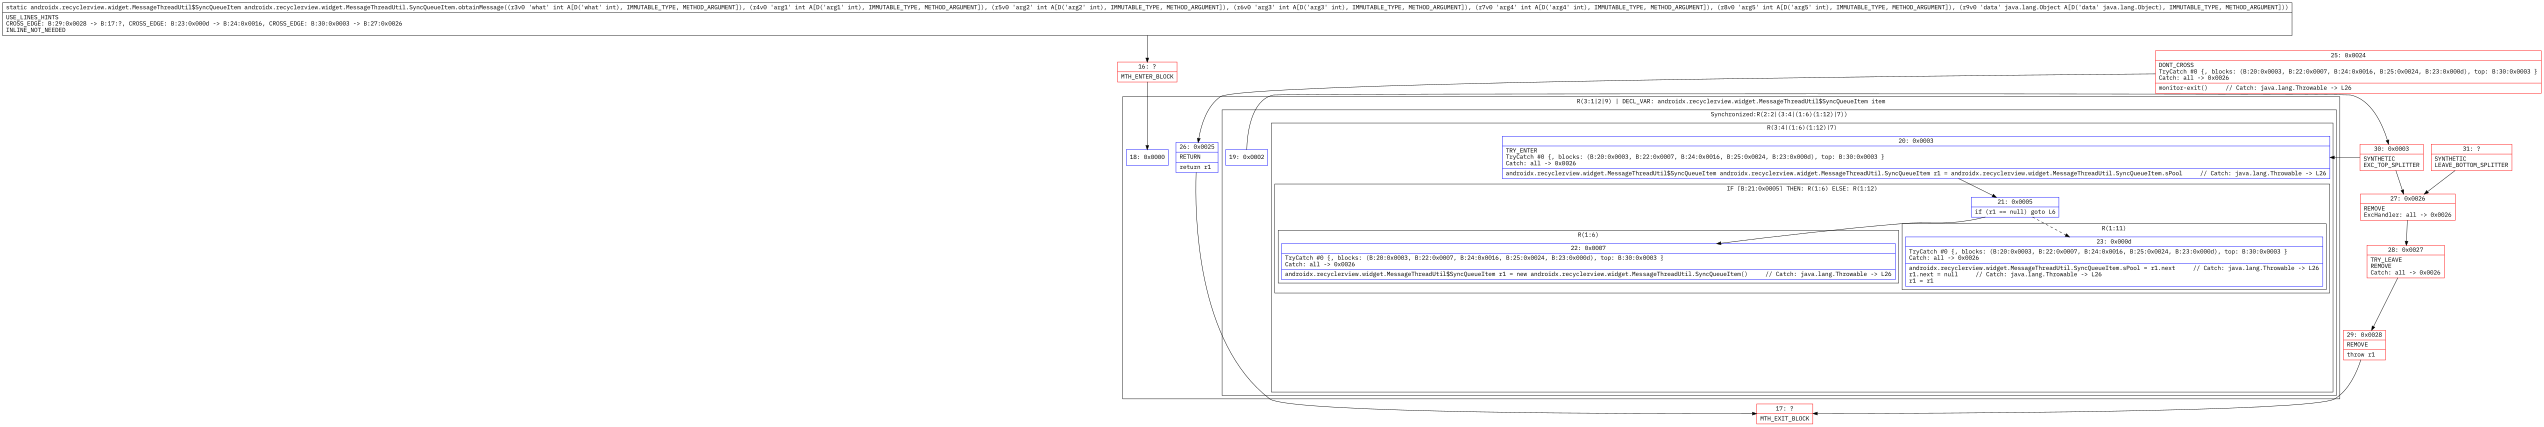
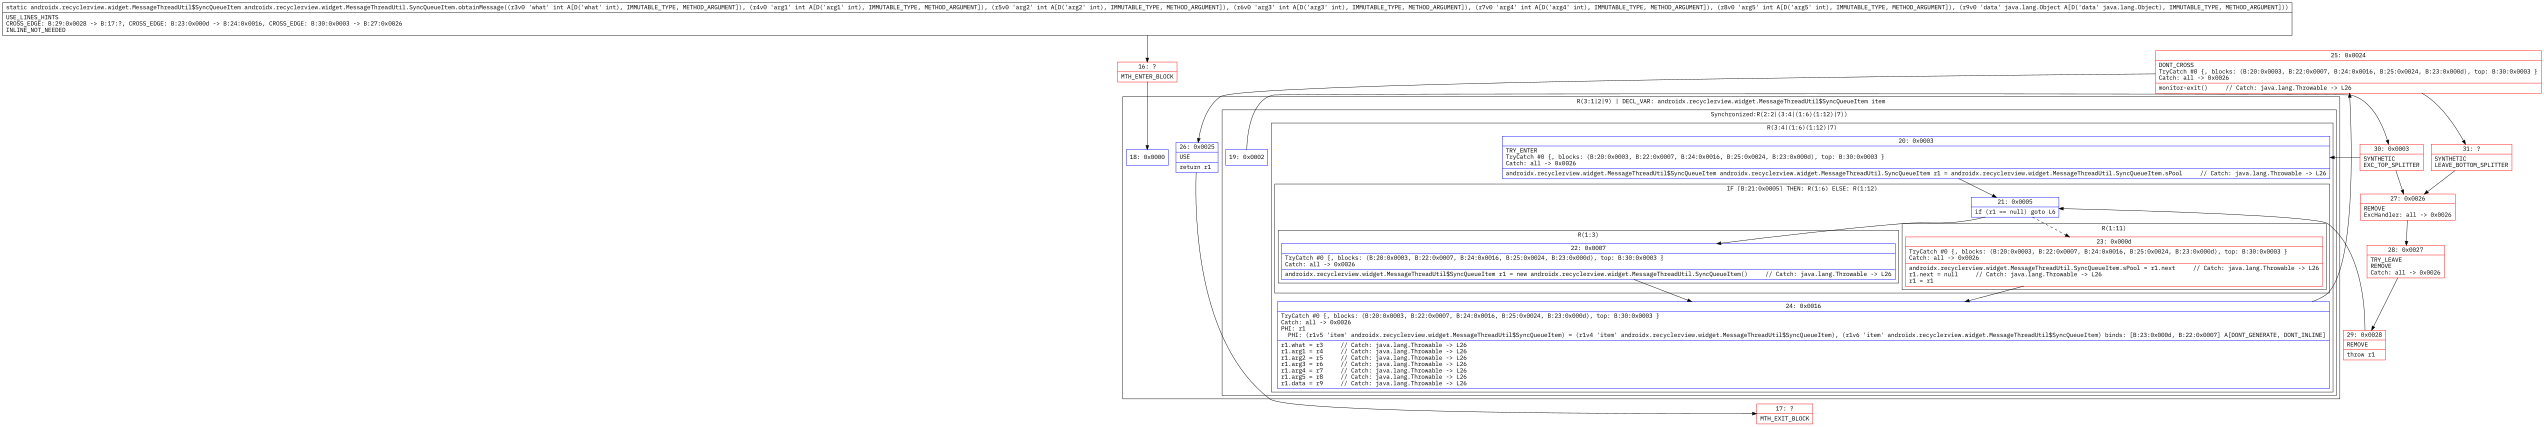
none -> (2446, 114)
(1190, 157) -> (1185, 157)
(1588, 235) -> (1588, 235)
(2114, 262) -> (2114, 262)
none -> (1803, 345)
(2100, 411) -> (2254, 216)
